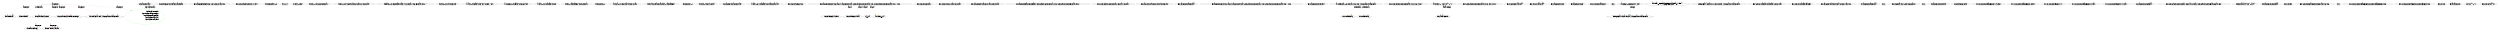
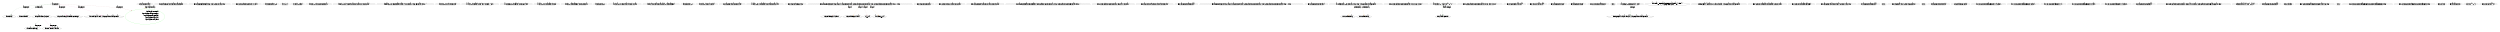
(2116, 4) -> (2116, 4)
(48, 10) -> none
(9, 17) -> (9, 17)
